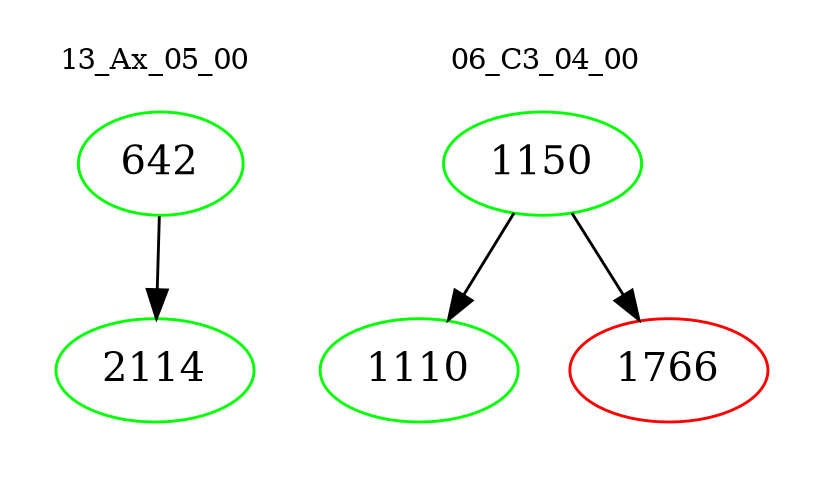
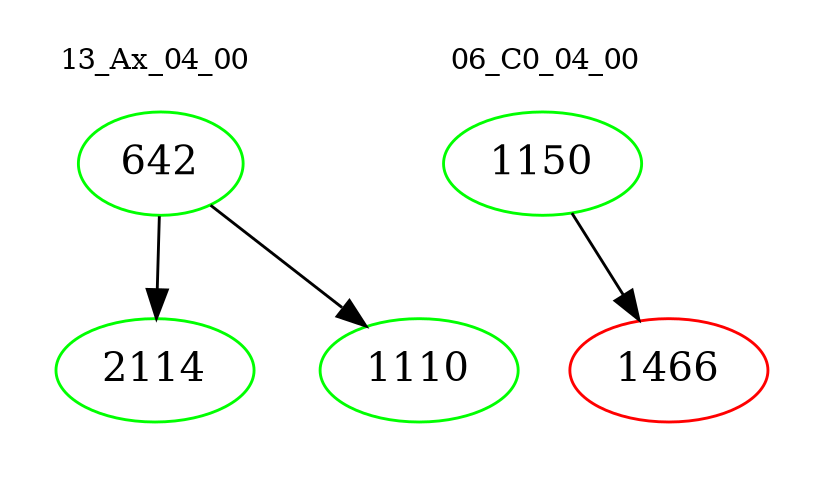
(155, 62) -> (155, 62)
(545, 62) -> (545, 62)
(489, 254) -> (257, 241)
(669, 370) -> (669, 370)
